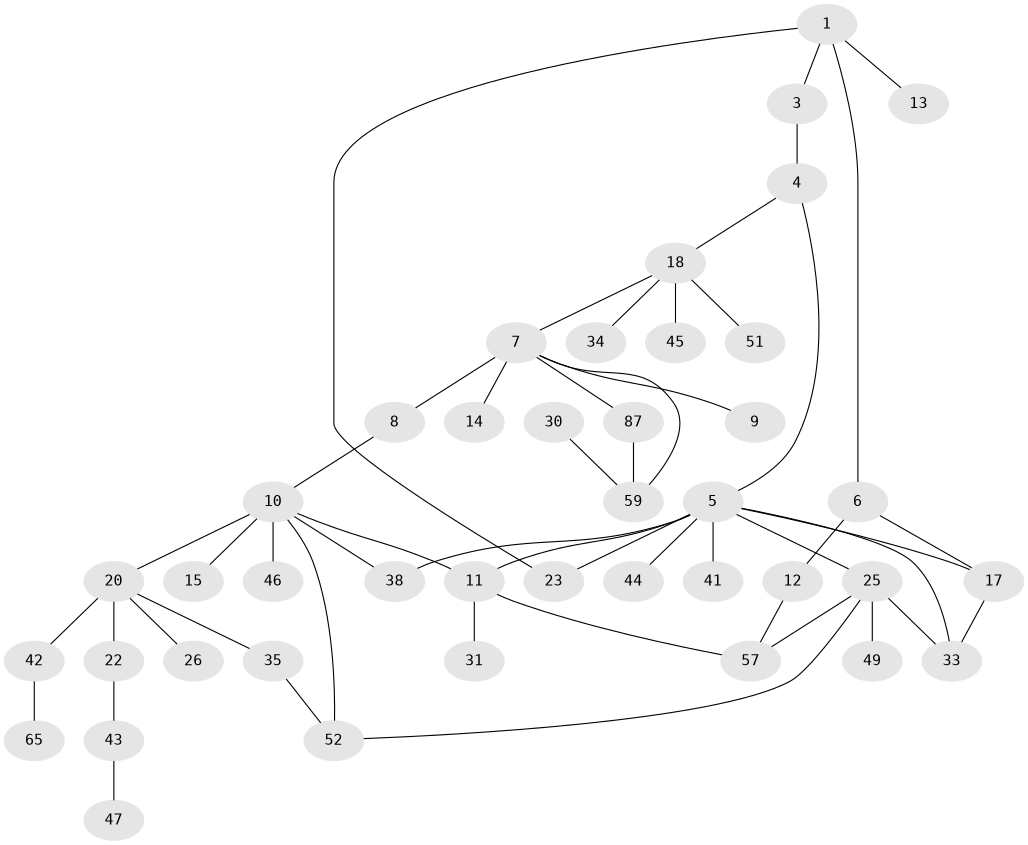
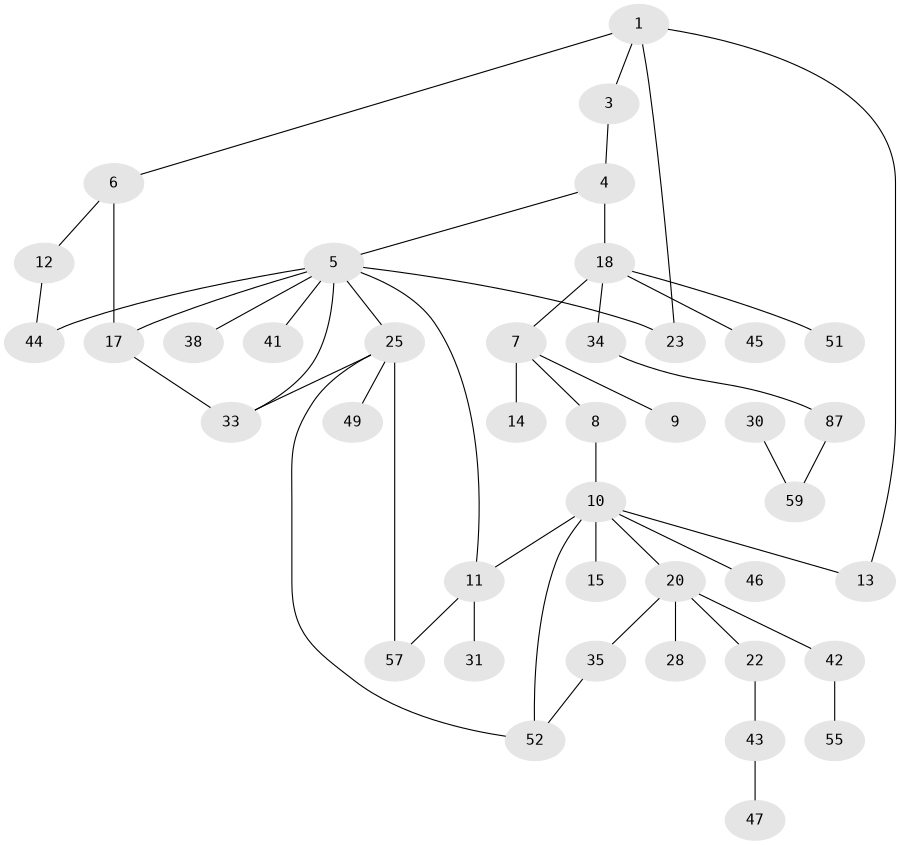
(643, 378) -> none
(575, 382) -> (715, 383)
(334, 542) -> (731, 542)
(772, 621) -> (39, 303)
(193, 661) -> (675, 661)
(34, 741) -> (835, 741)
